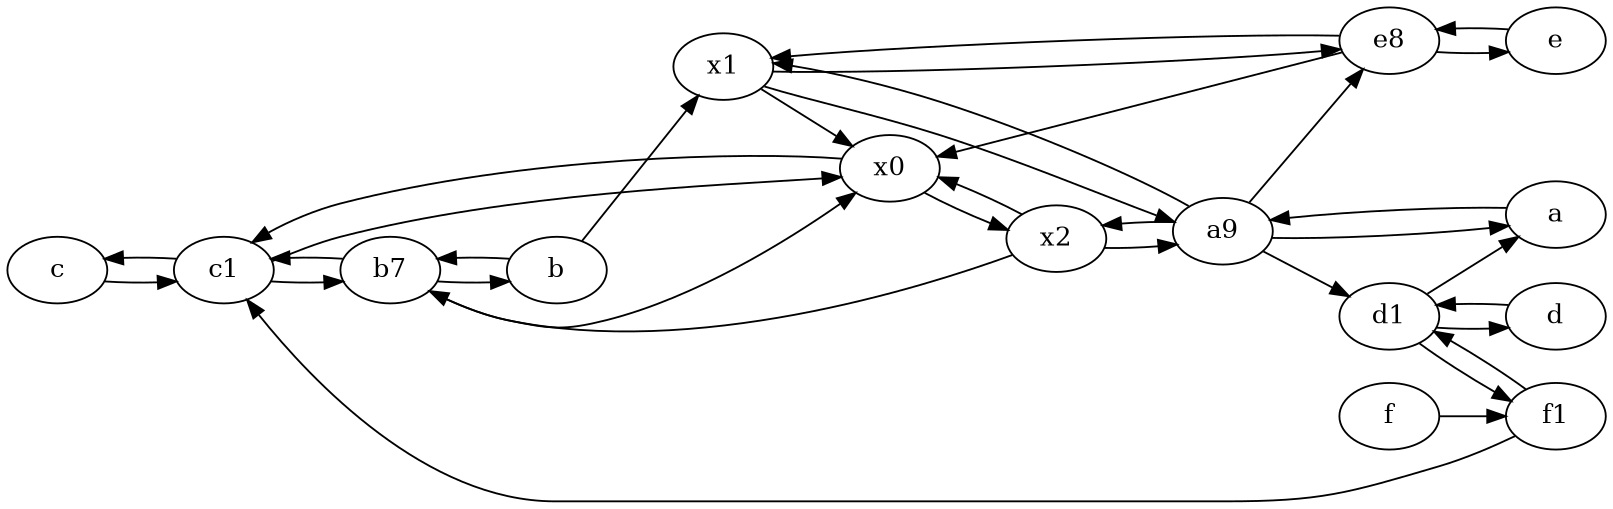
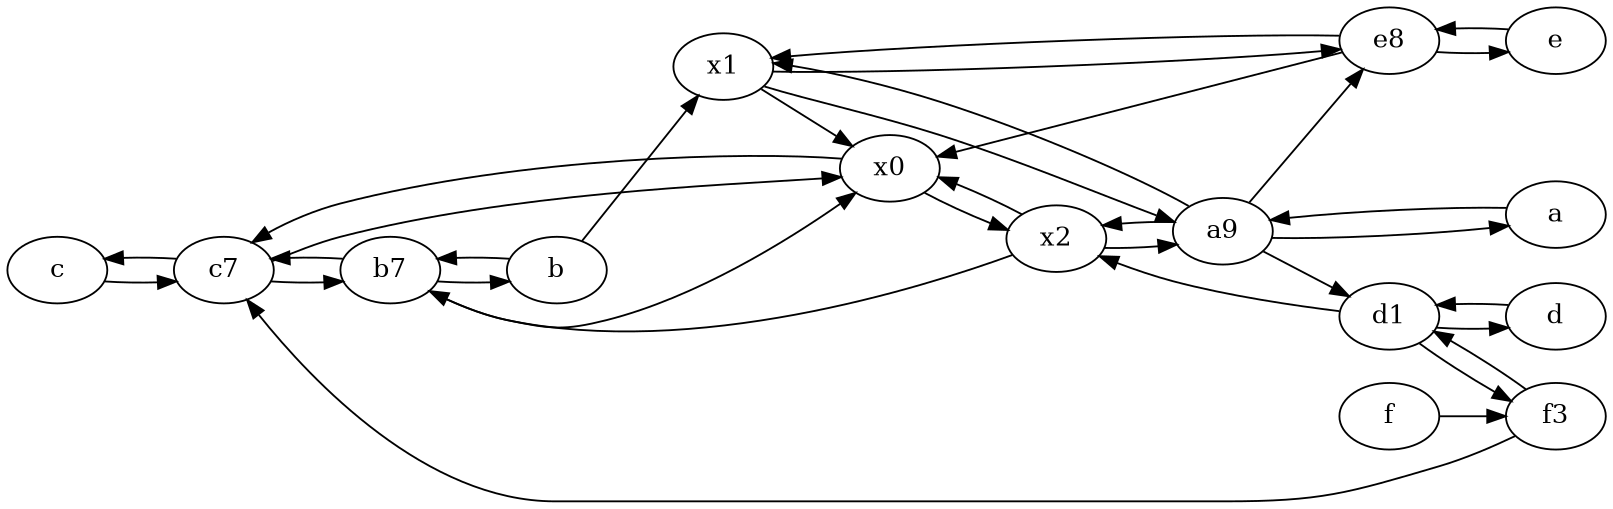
(224, 270) -> (224, 270)
(1465, 270) -> (1227, 293)
(1556, 416) -> (1556, 416)
